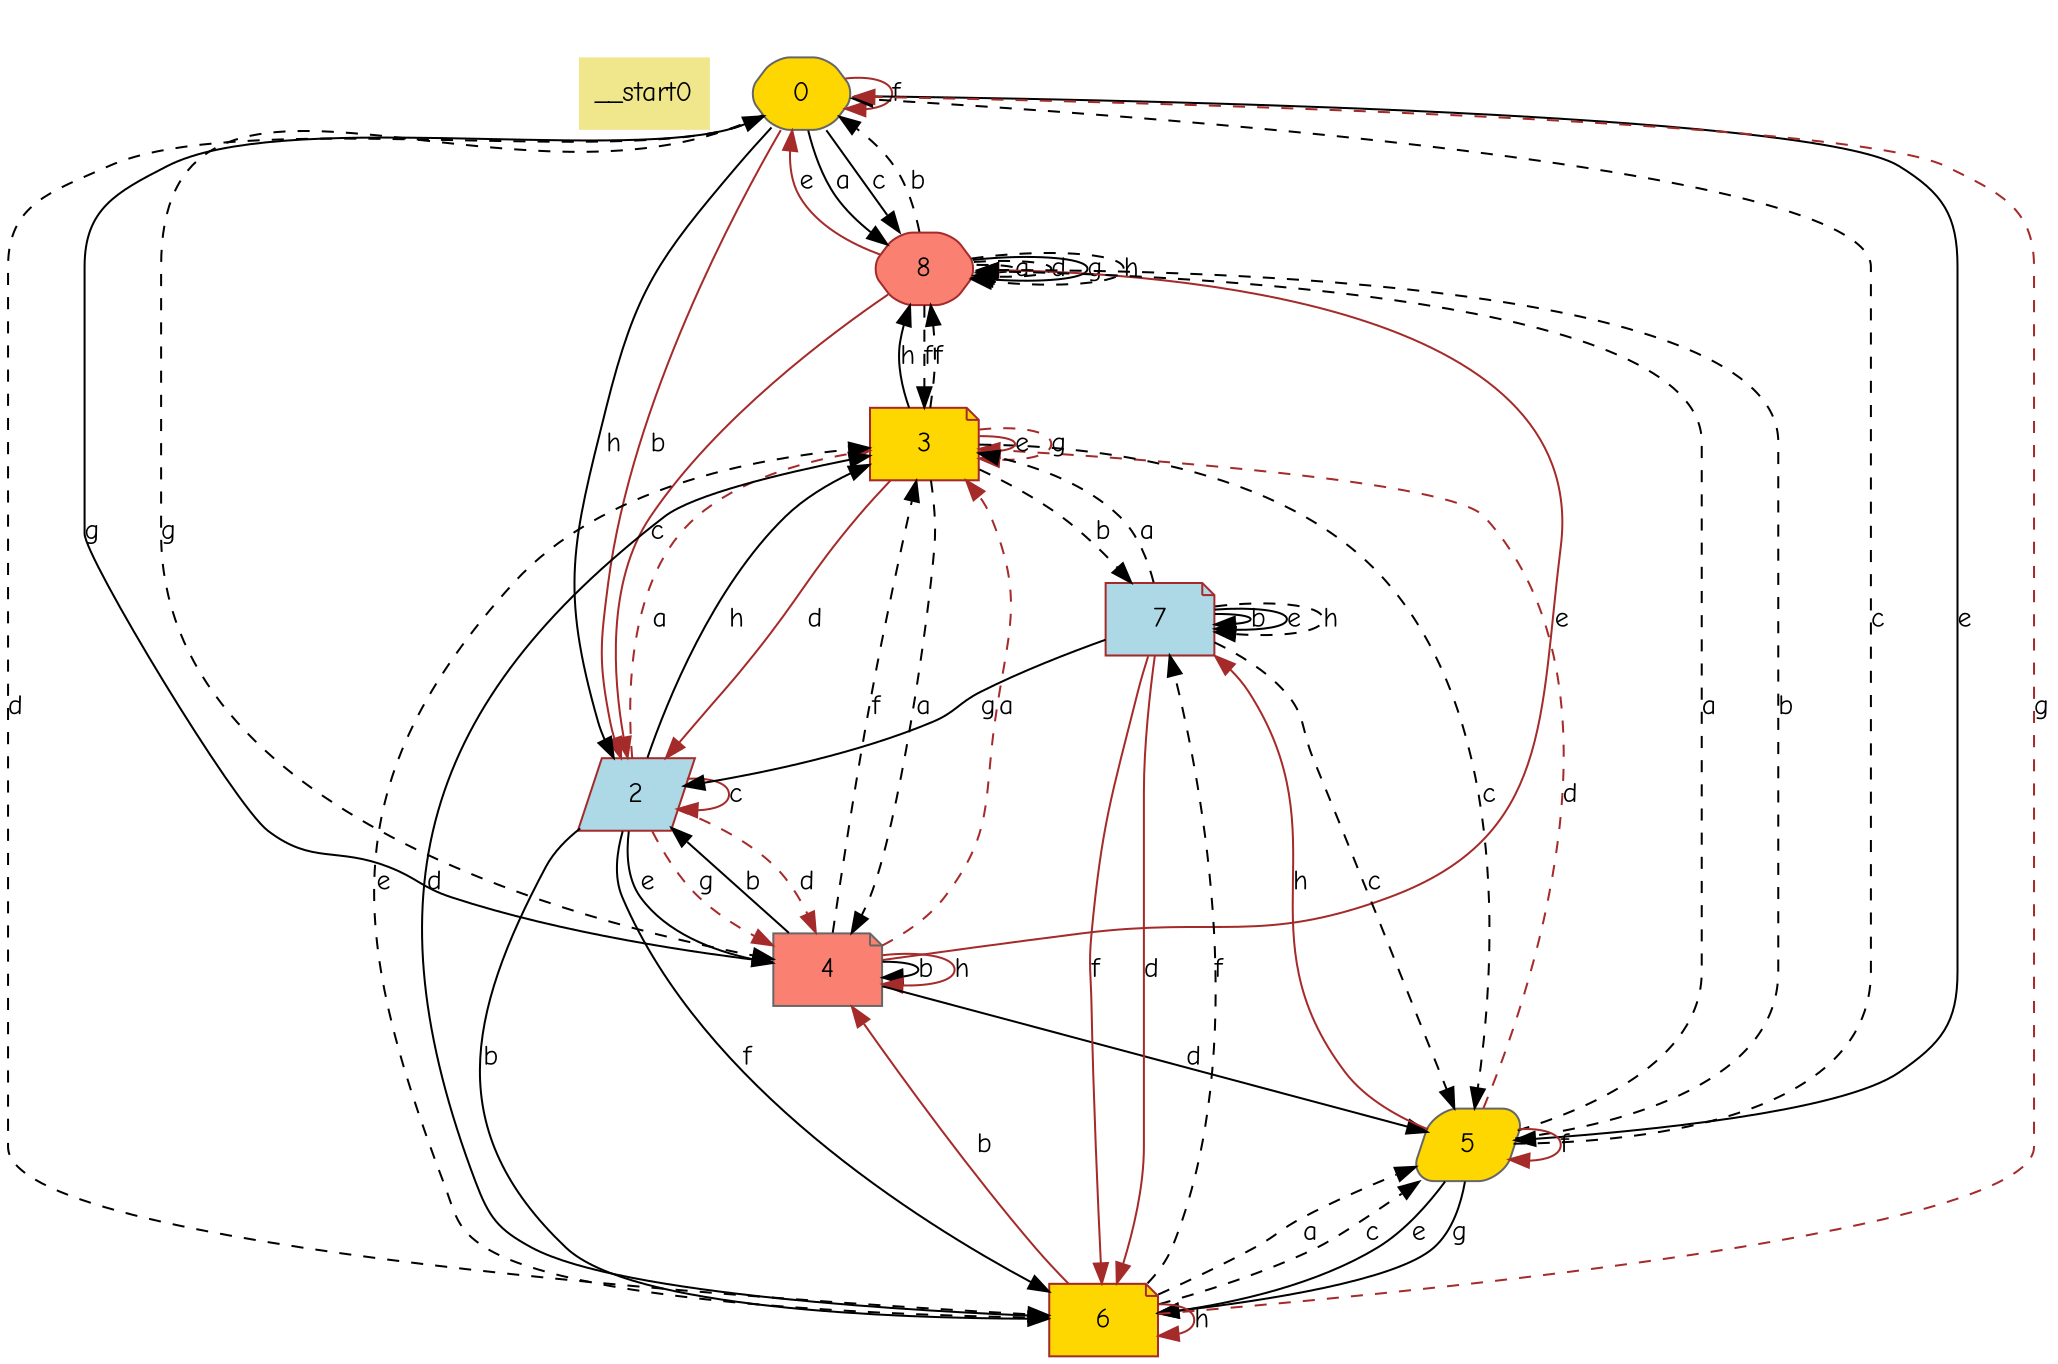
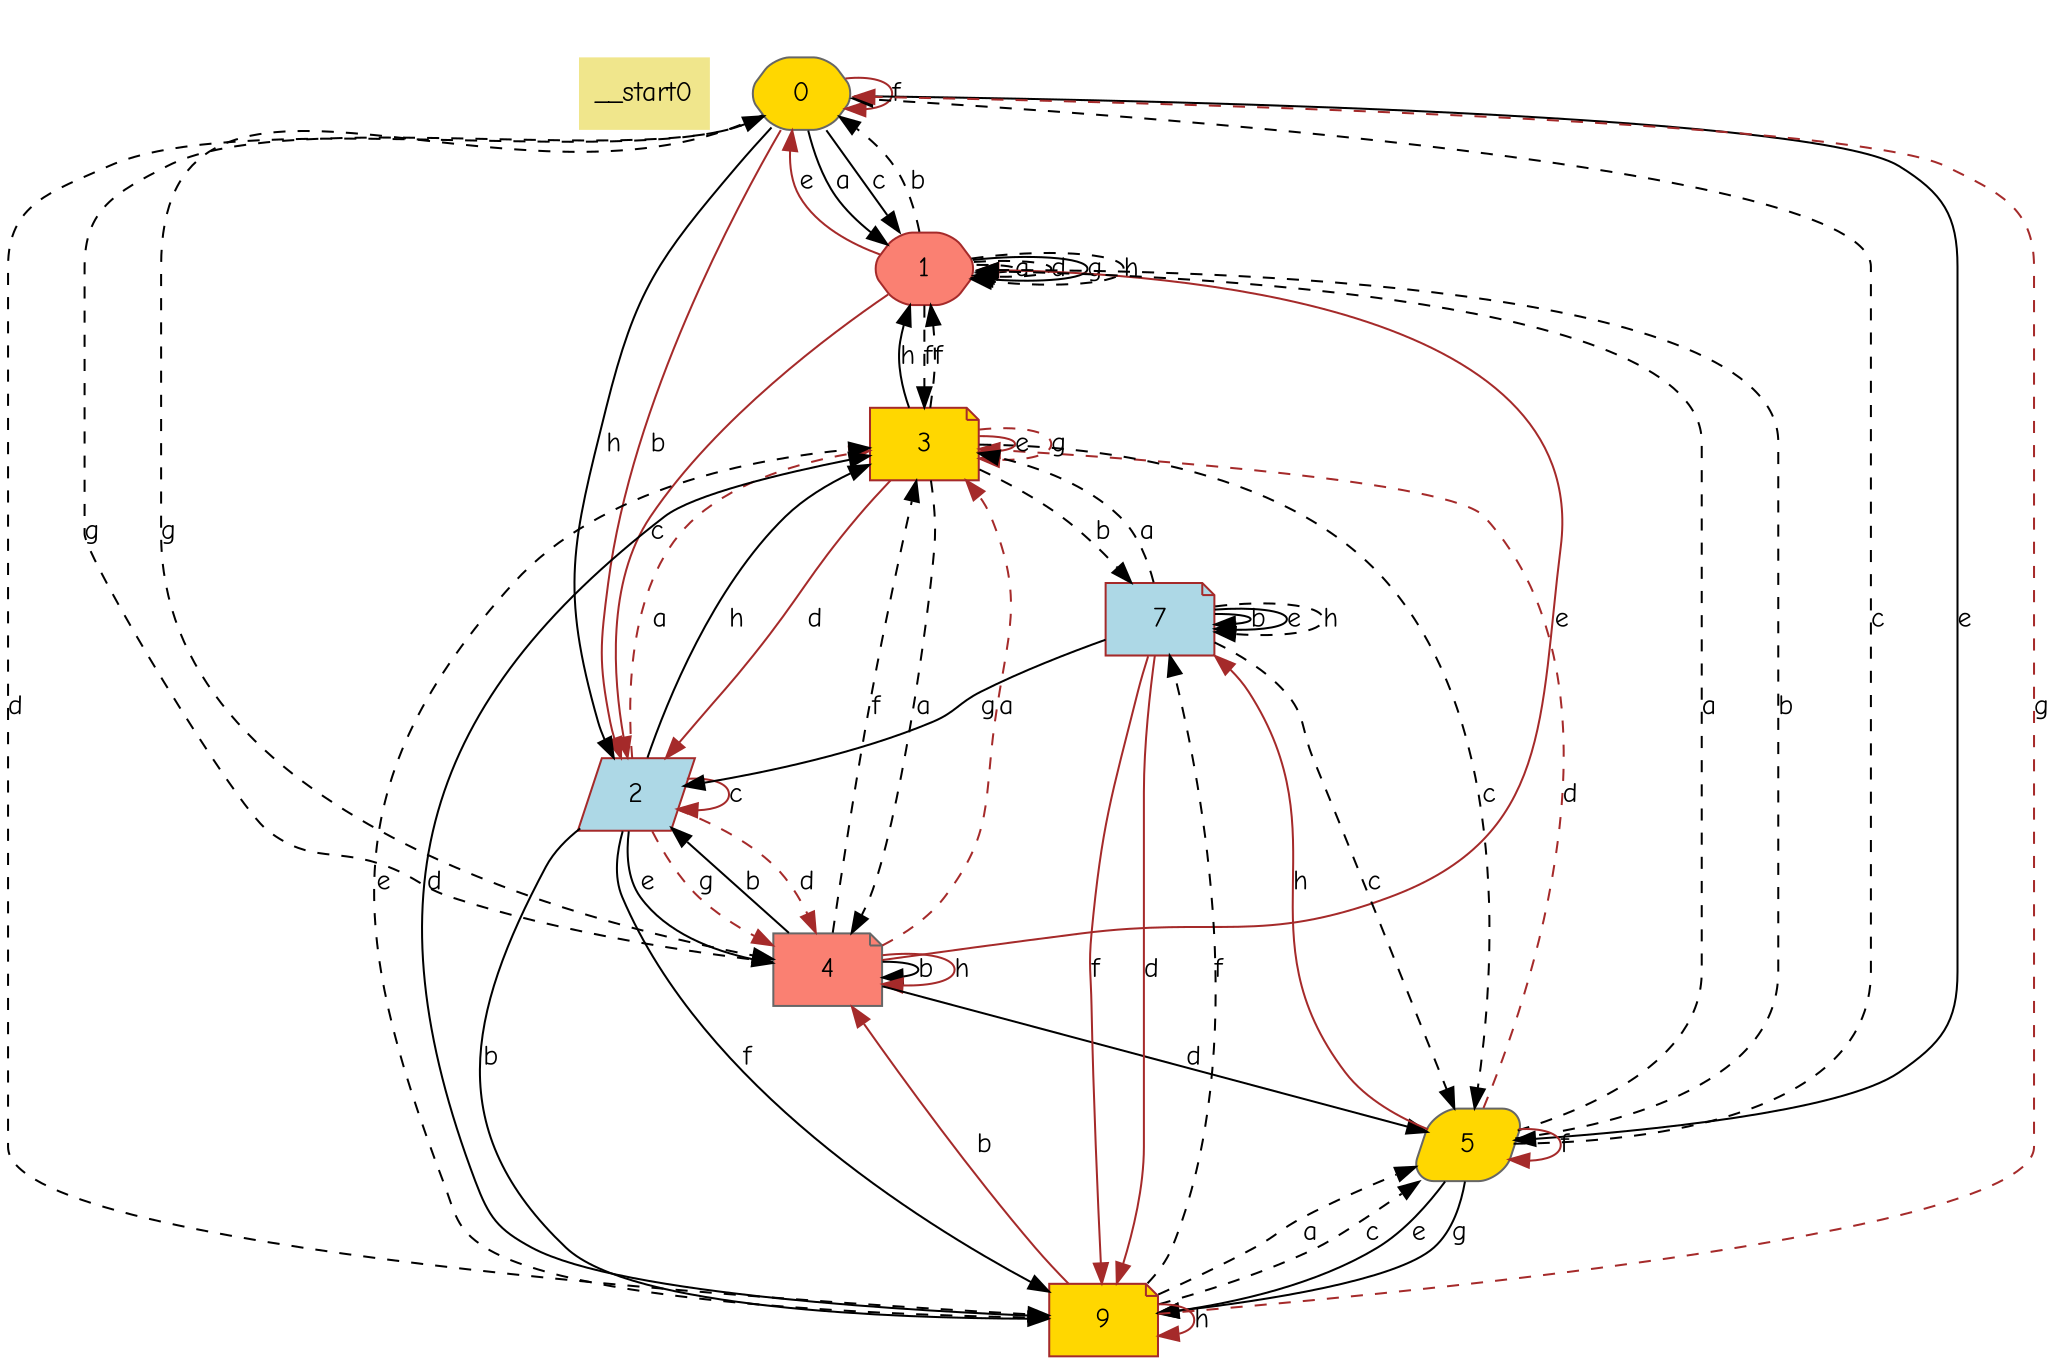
(924, 269) -> (924, 269)
(85, 477) -> (85, 477)
(1104, 1320) -> (1104, 1320)
